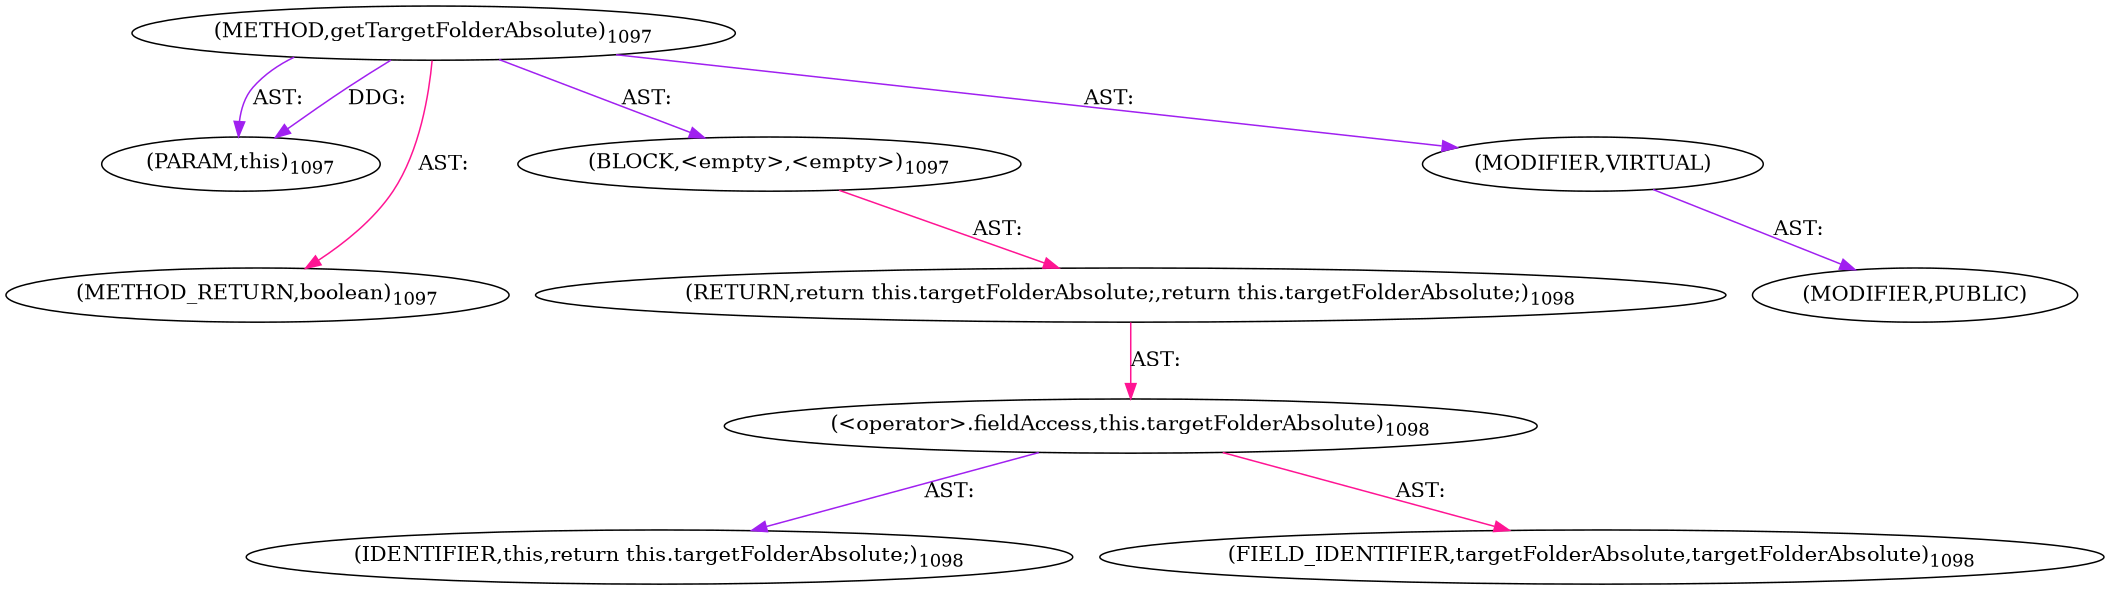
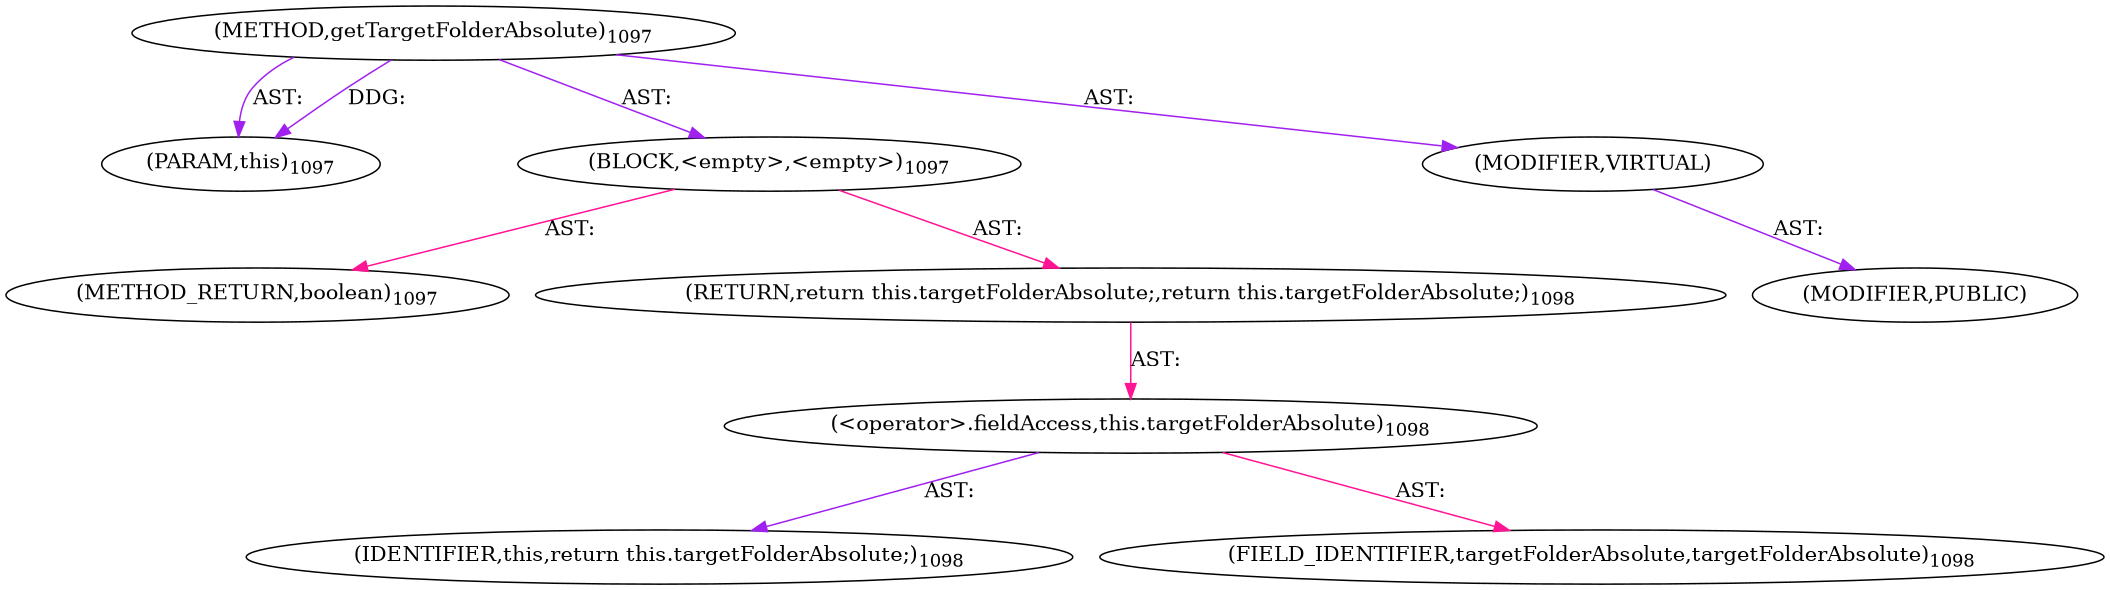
(402, 176) -> (521, 228)
